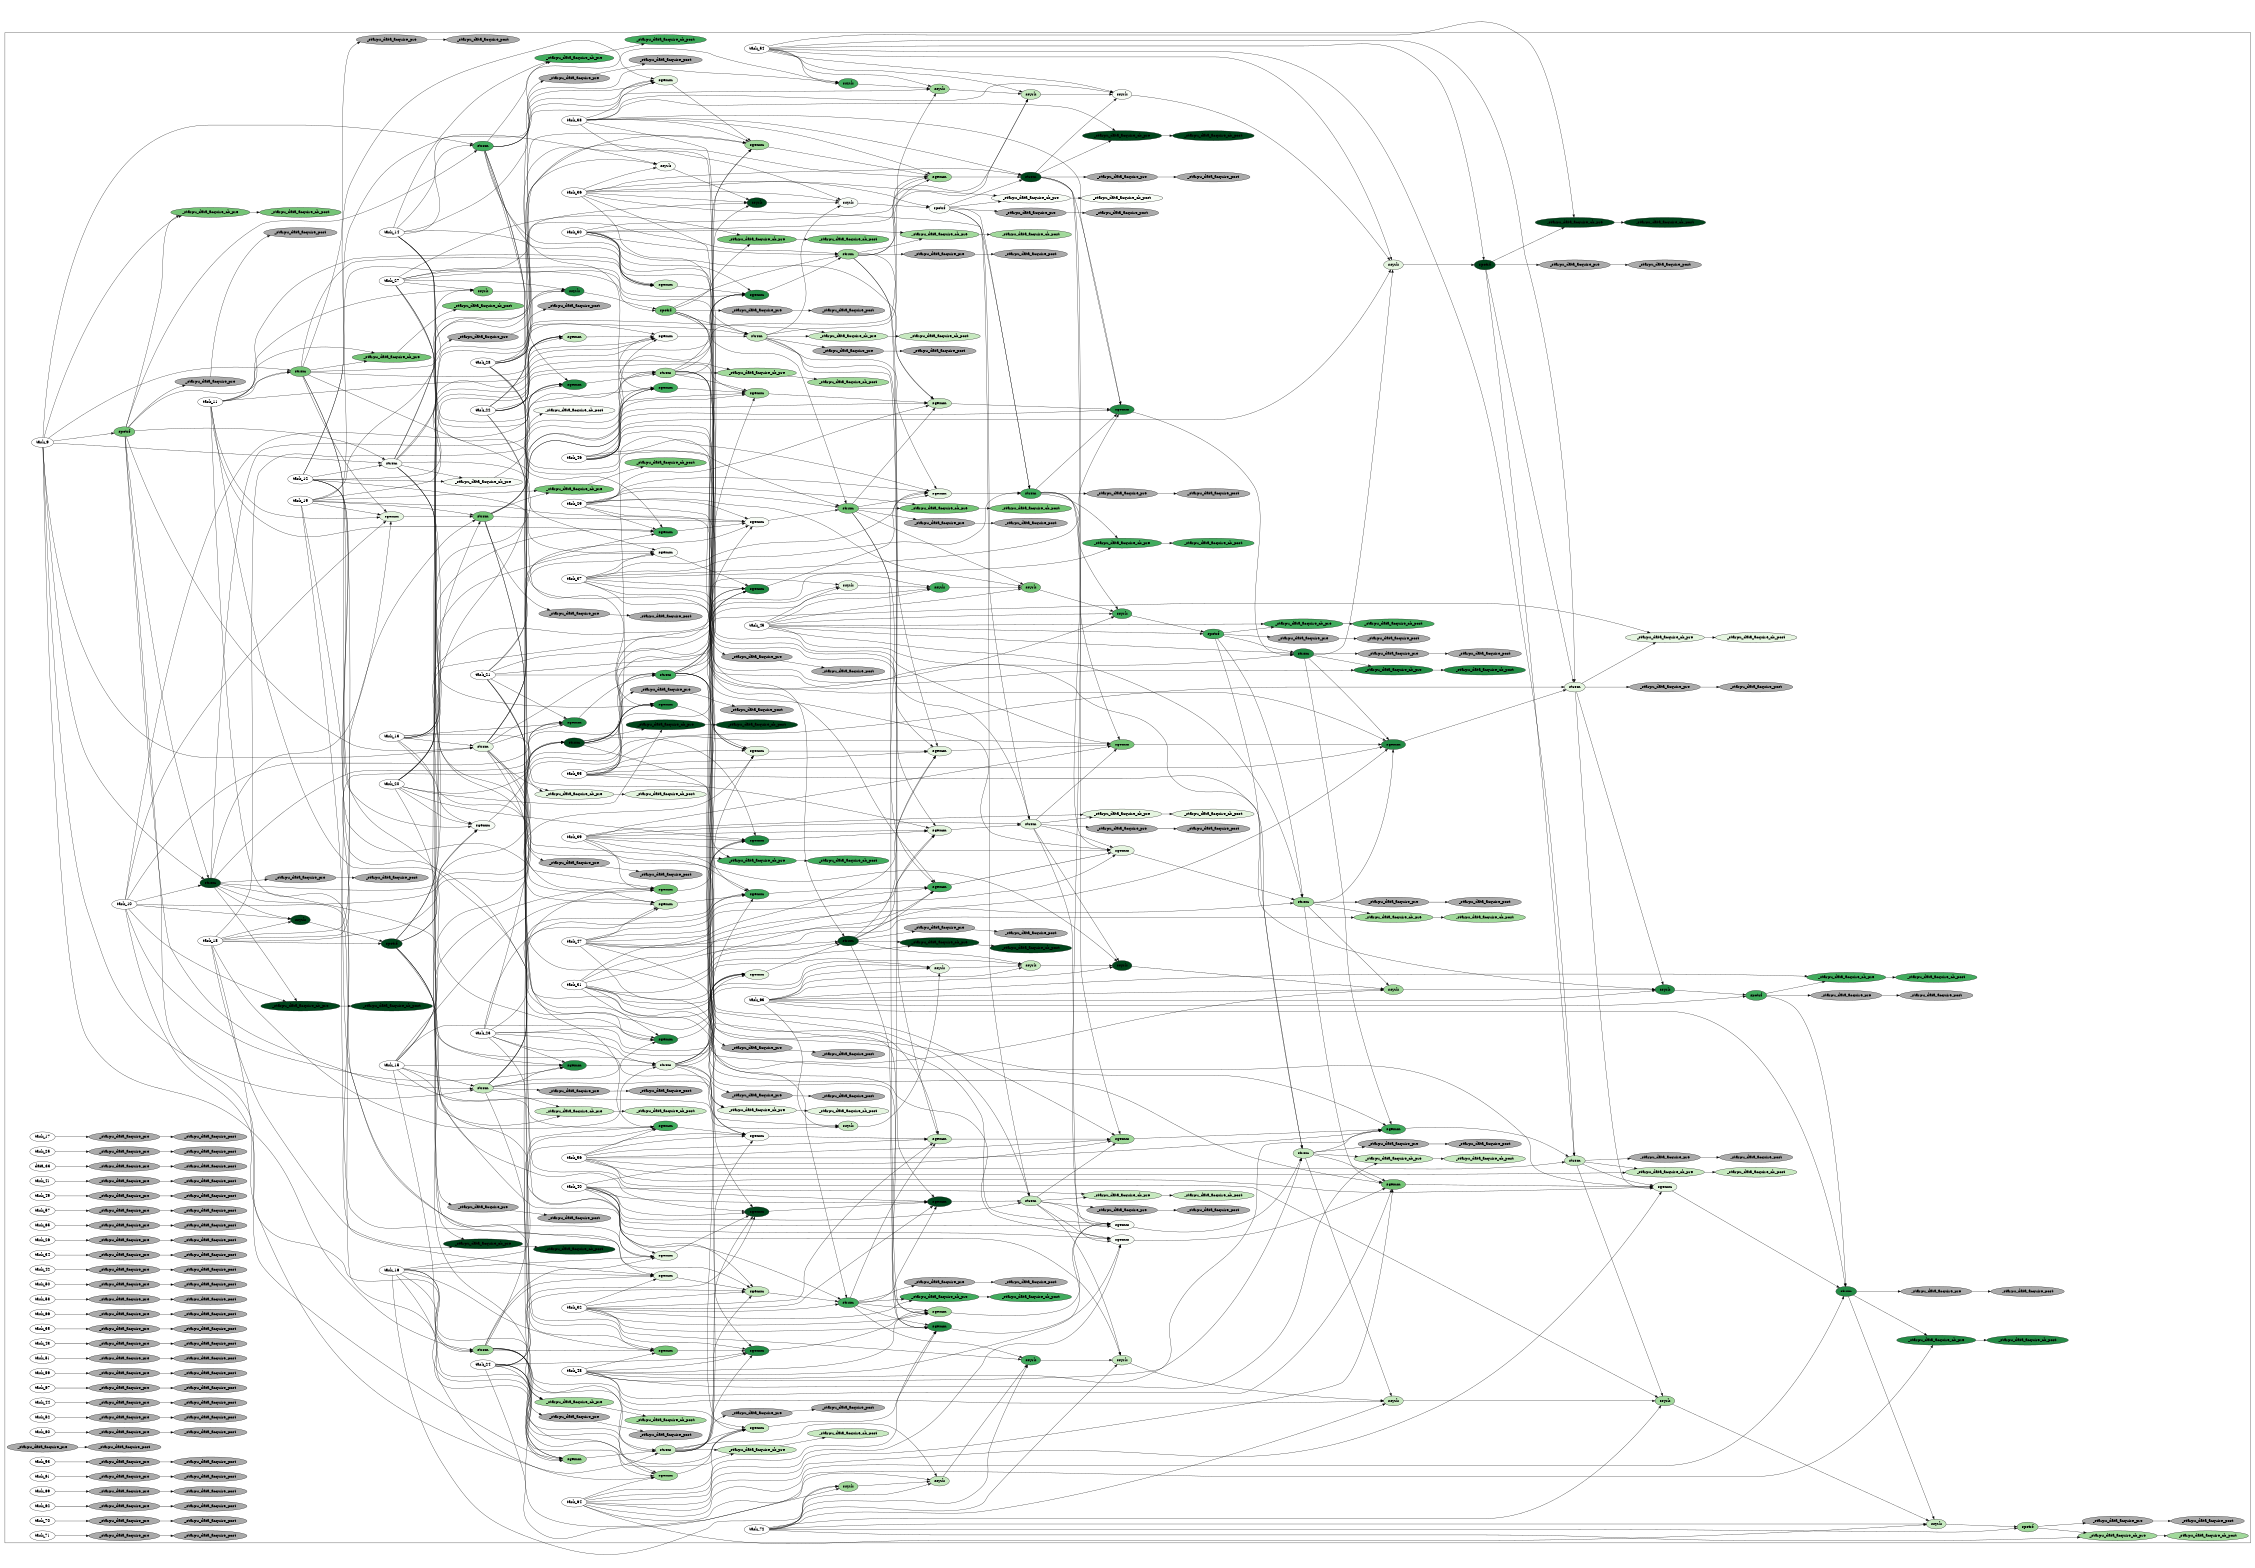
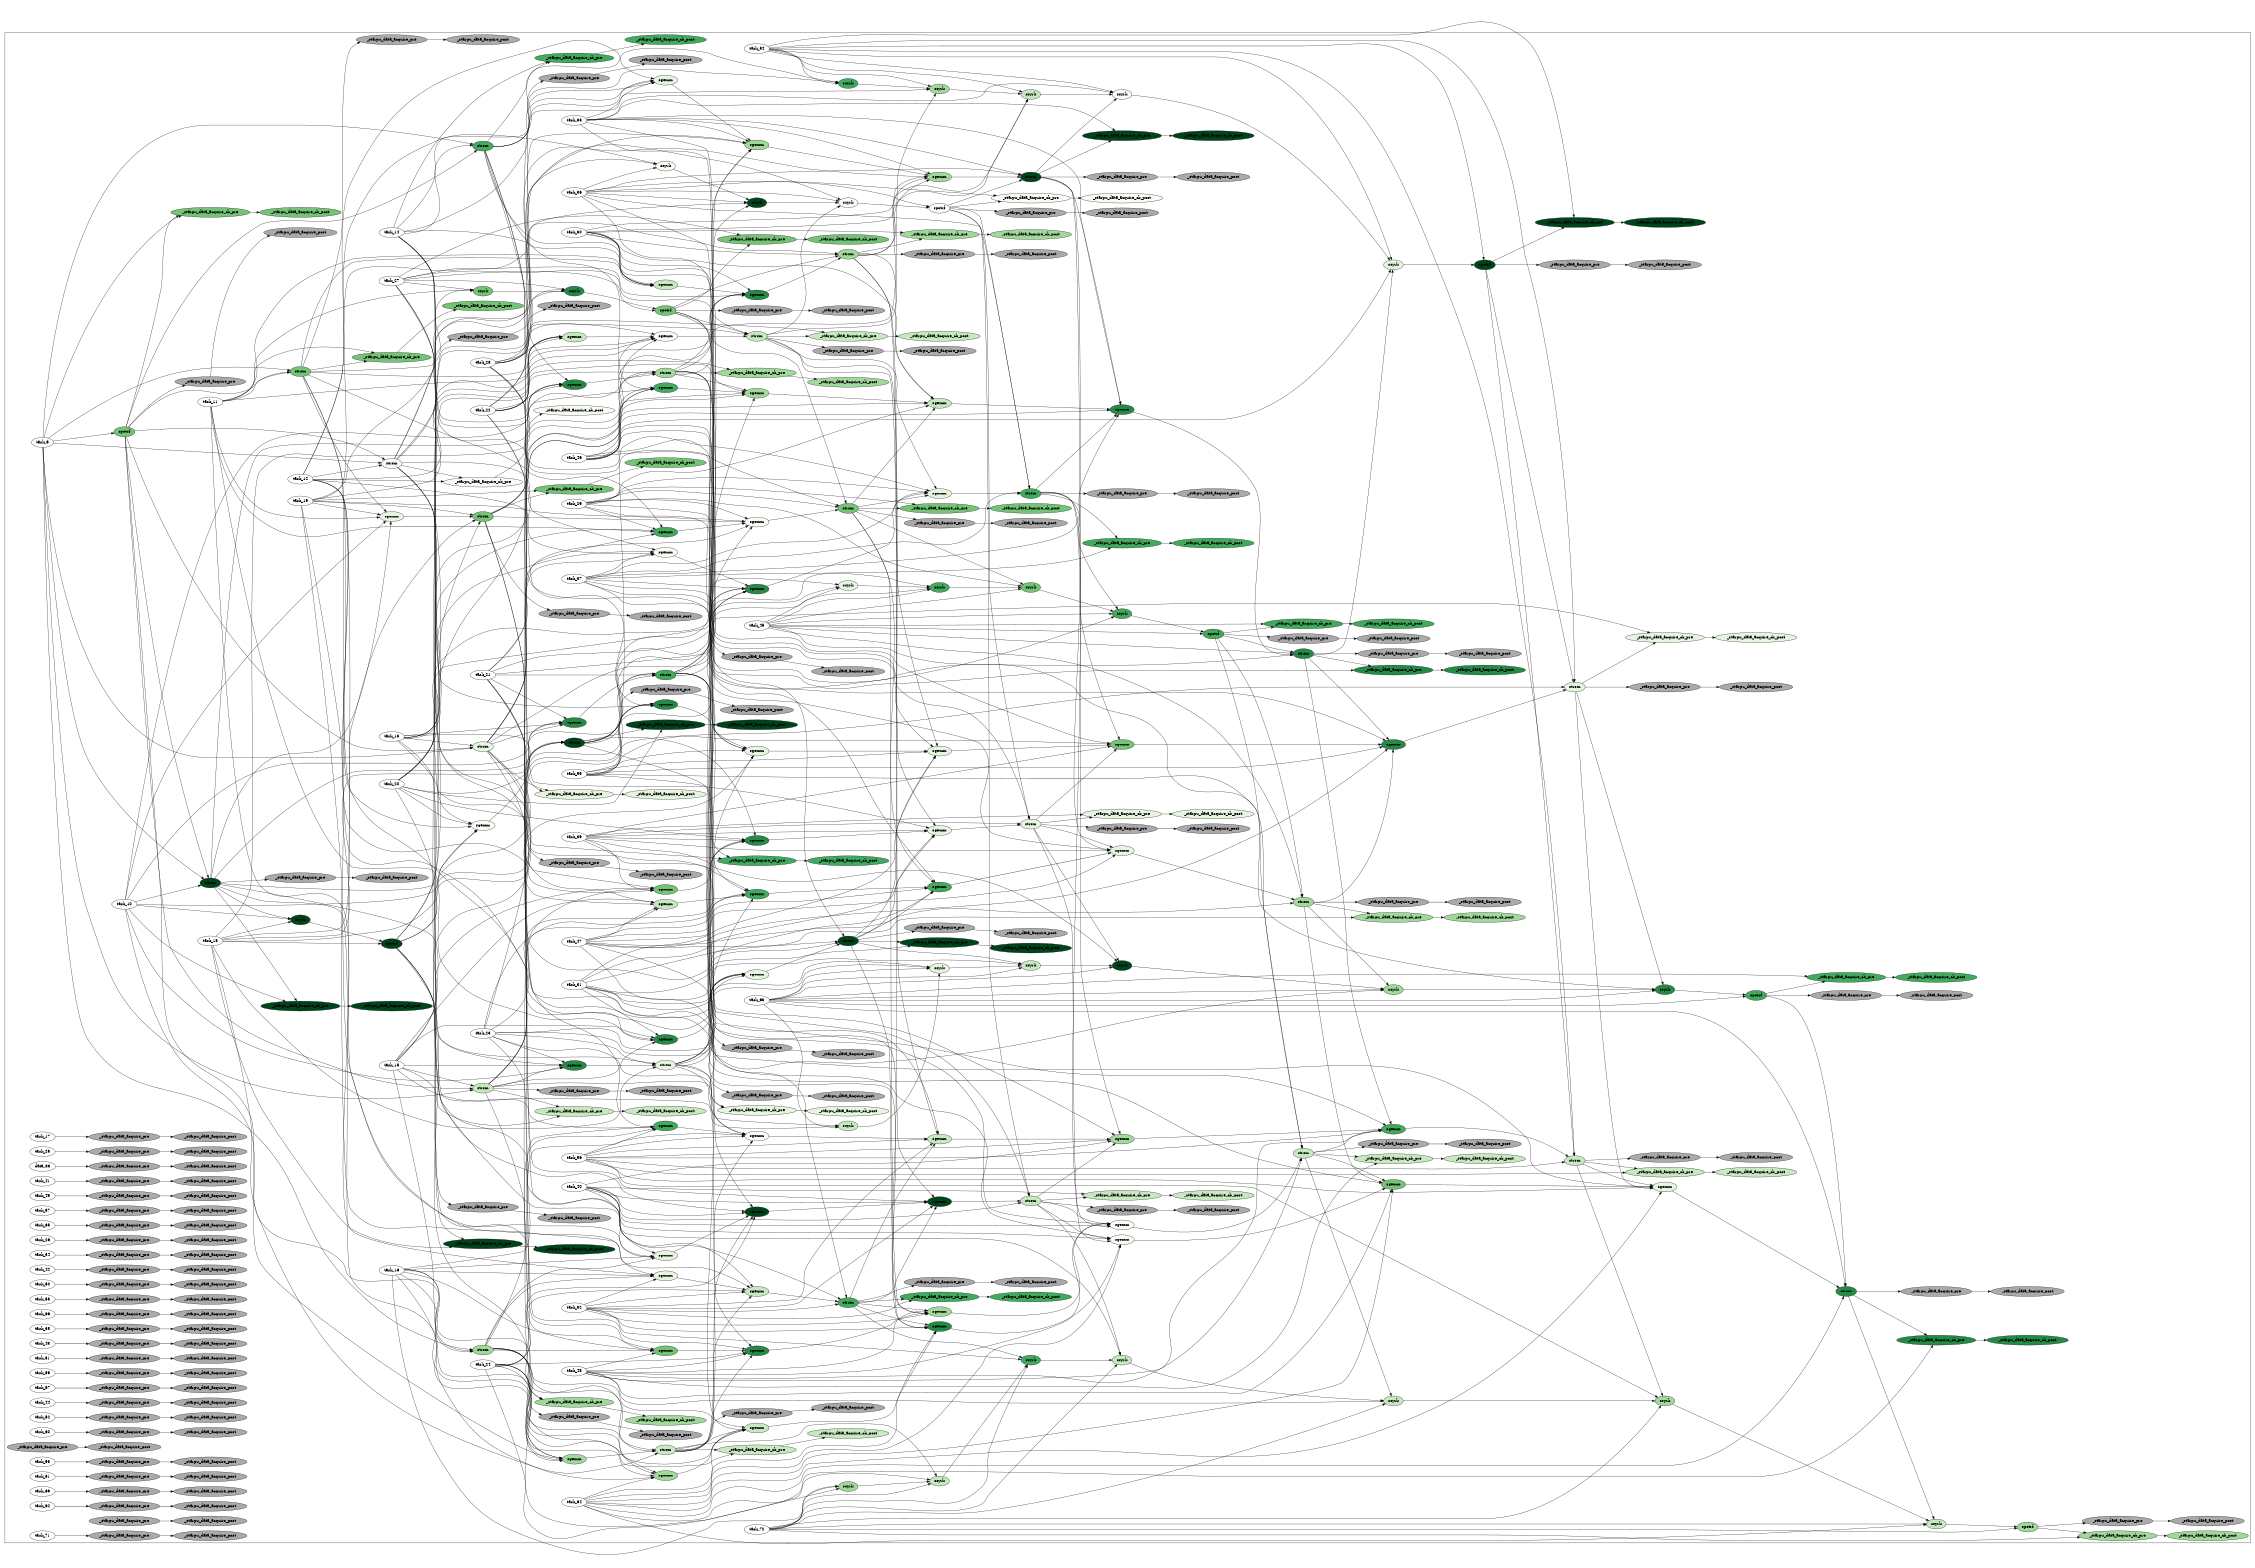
(43, 1521) -> none
